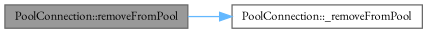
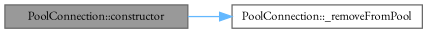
(96, 17) -> (96, 17)
